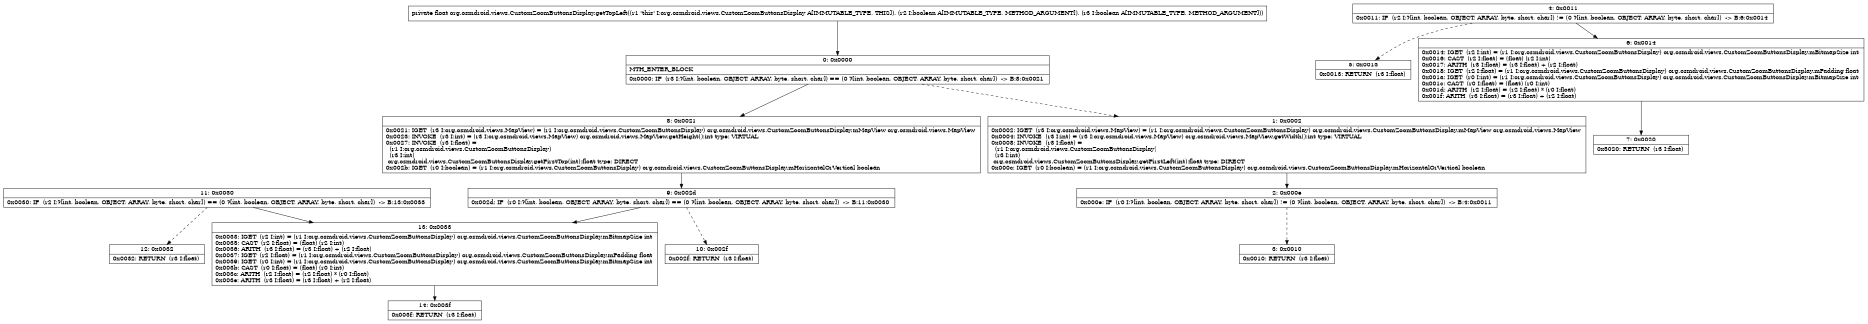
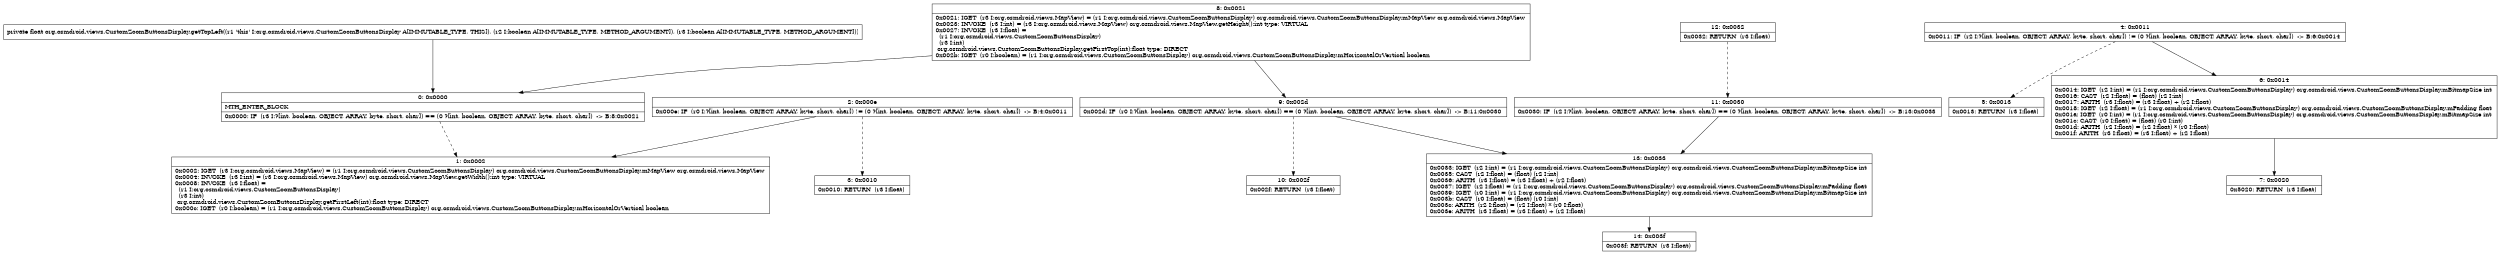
(776, 99) -> (727, 69)
(1287, 179) -> (716, 136)
(189, 225) -> (1728, 68)
